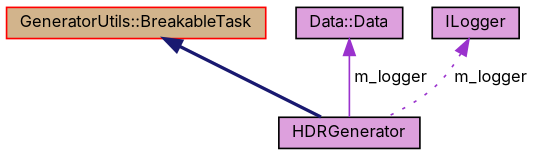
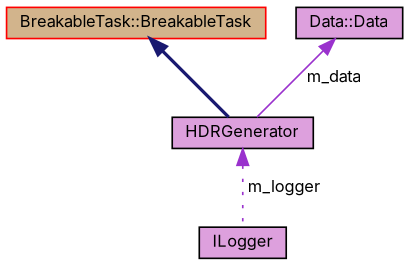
(136, 23) -> (136, 23)
(389, 78) -> (332, 78)
(429, 92) -> (243, 196)
